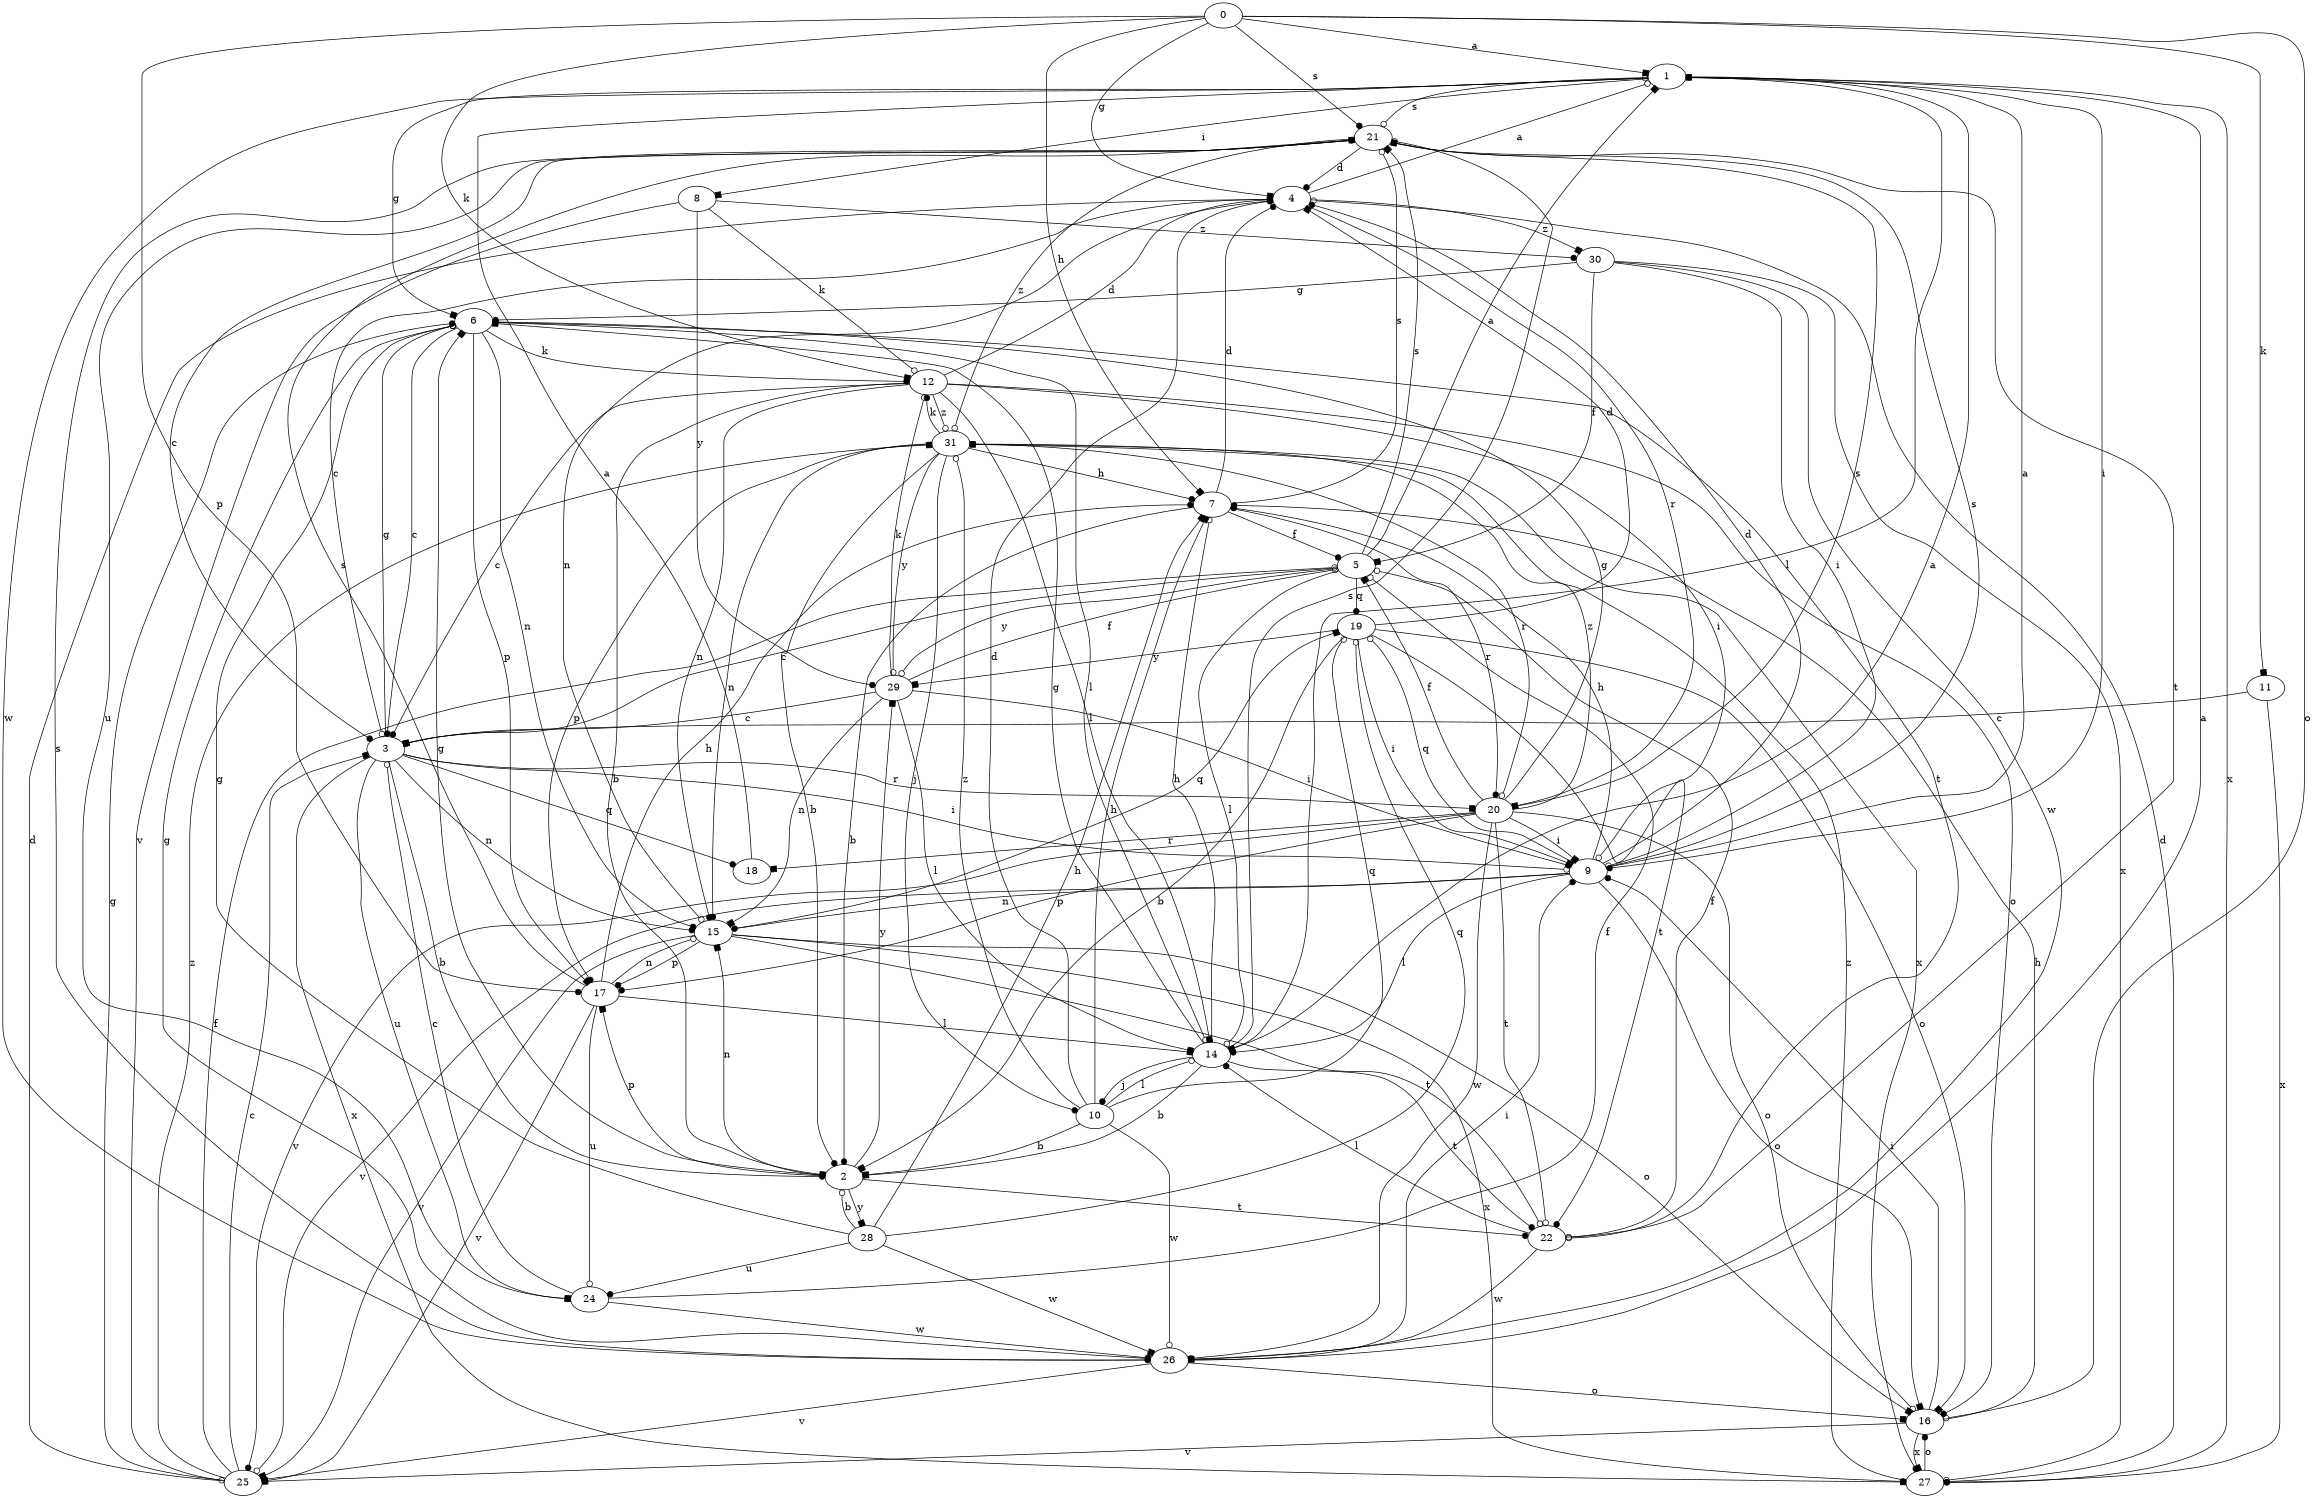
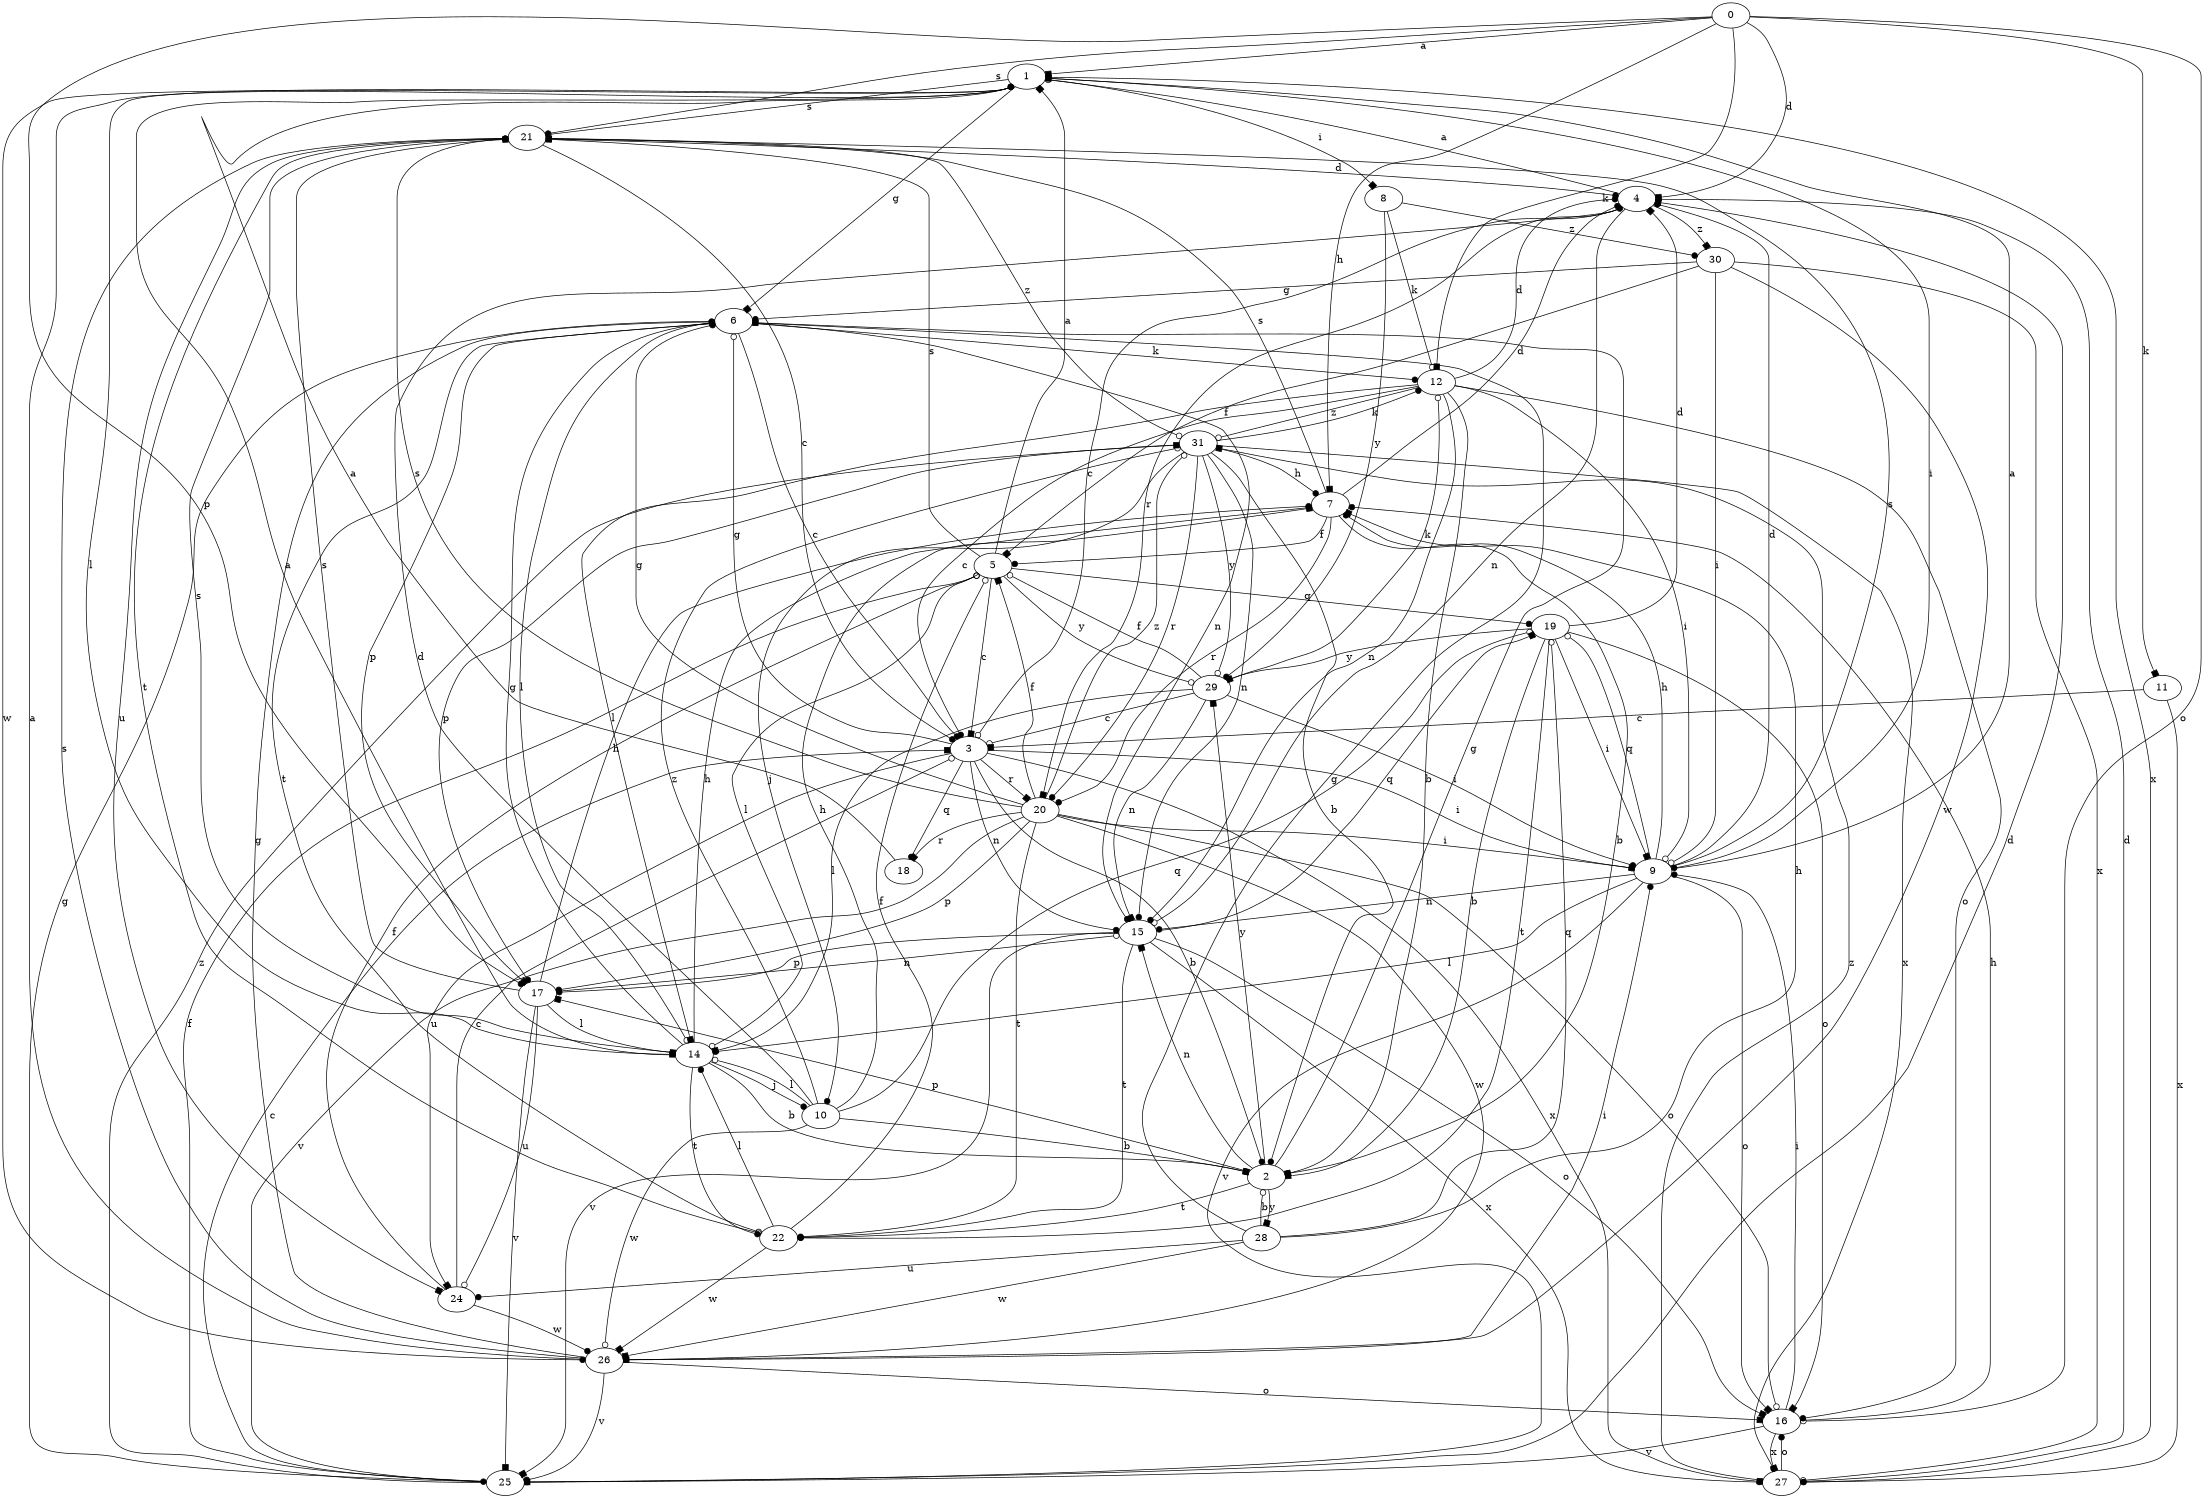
(1102, 107) -> (1789, 107)
(1349, 506) -> (1162, 641)
(163, 726) -> none
